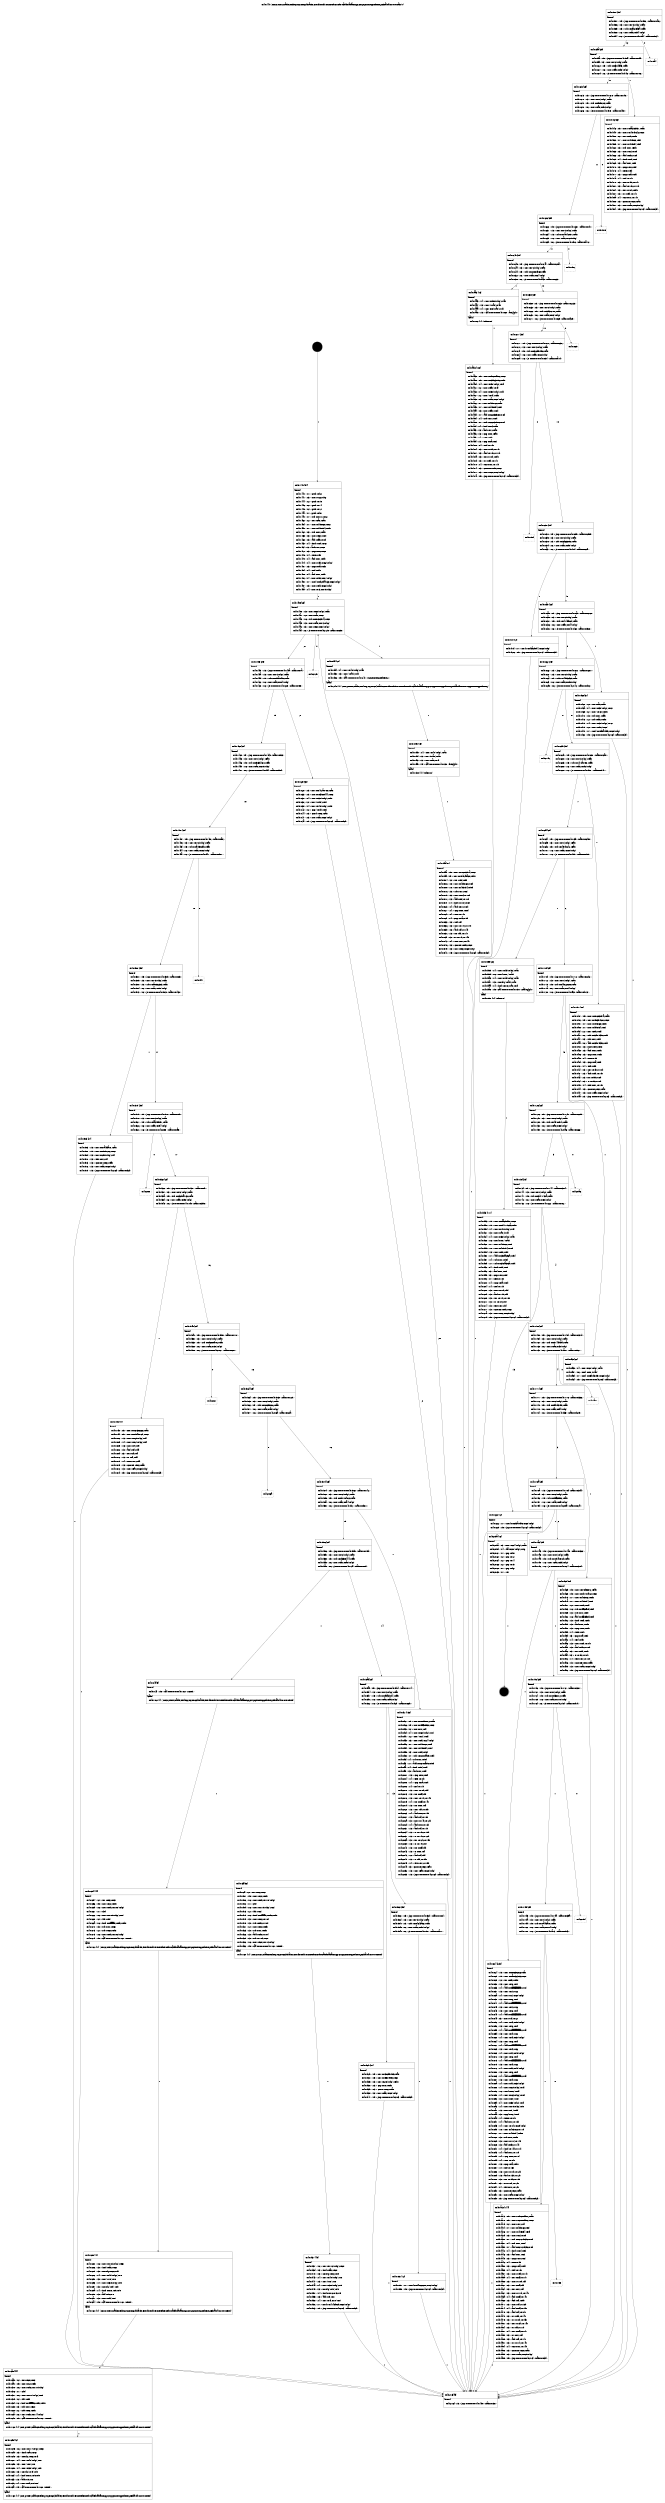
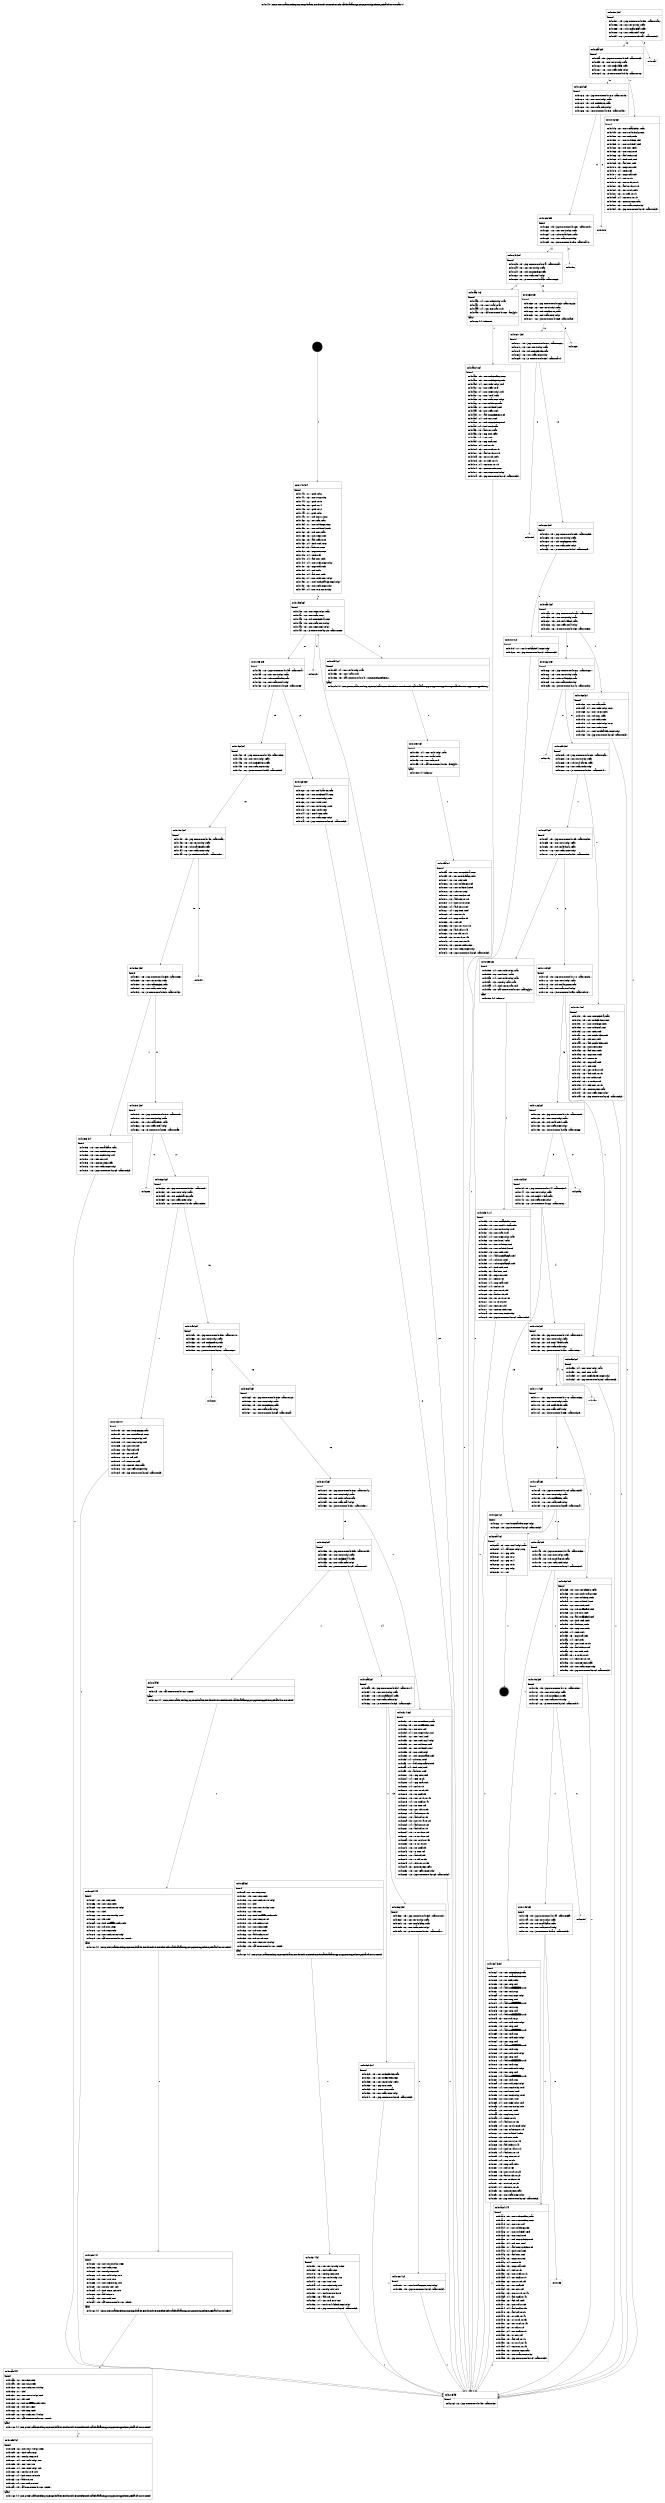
(566, 577) -> none
(267, 1494) -> none
